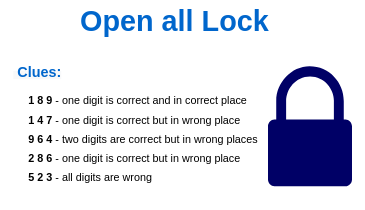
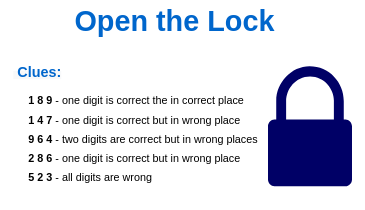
(175, 21) -> (175, 21)
(115, 141) -> (115, 141)
